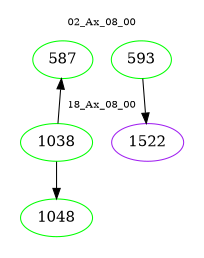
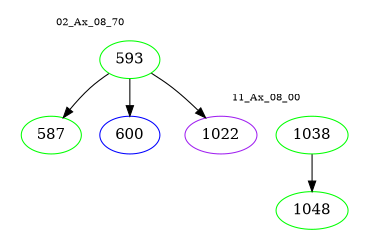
(102, 23) -> (91, 23)
(102, 105) -> (267, 98)
(59, 106) -> (88, 90)
none -> (130, 135)
(148, 142) -> (221, 135)
